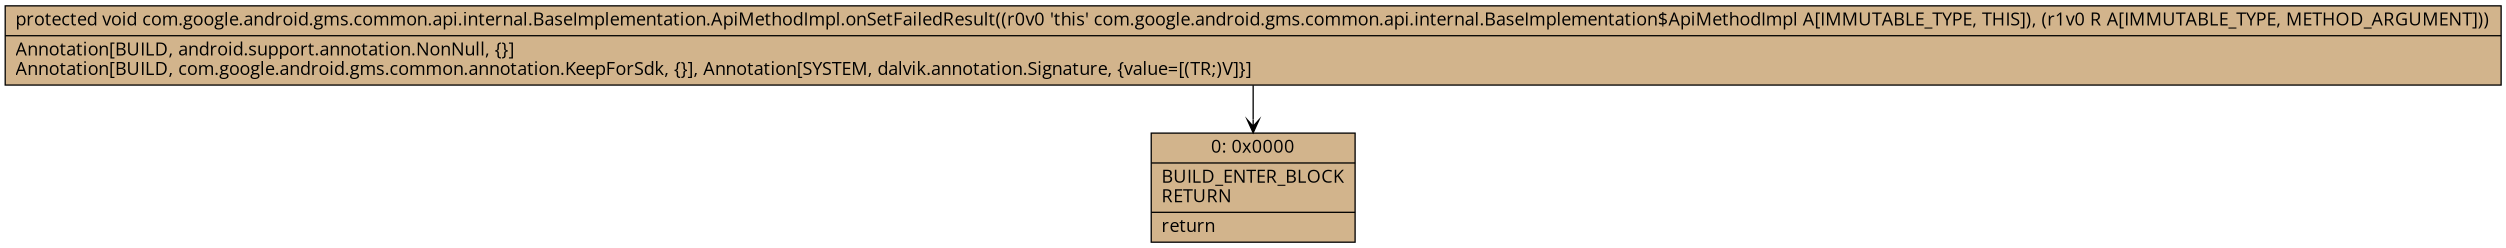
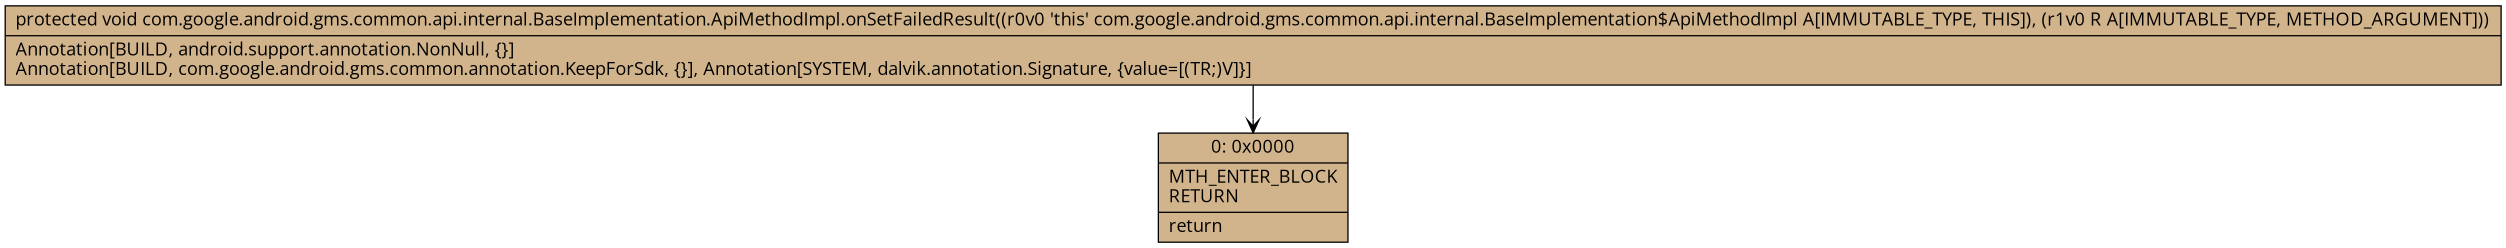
(1253, 177) -> (1253, 177)
